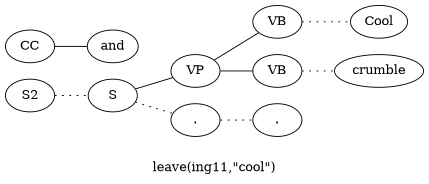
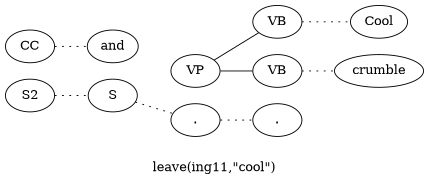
(71, 46) -> (71, 46)
(154, 83) -> none
